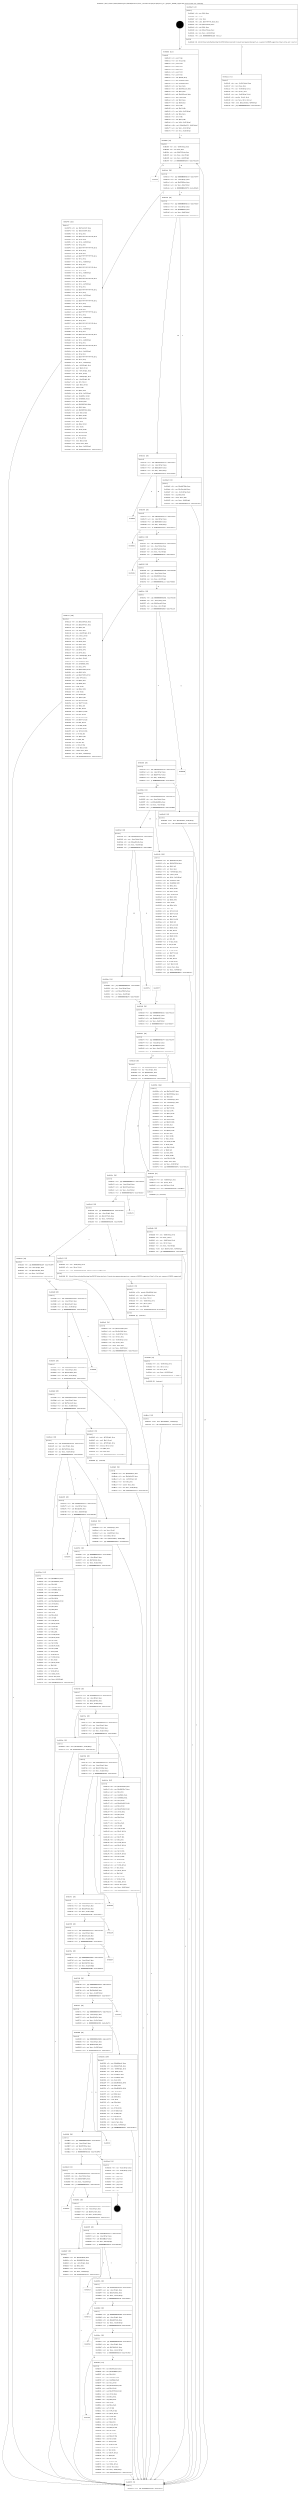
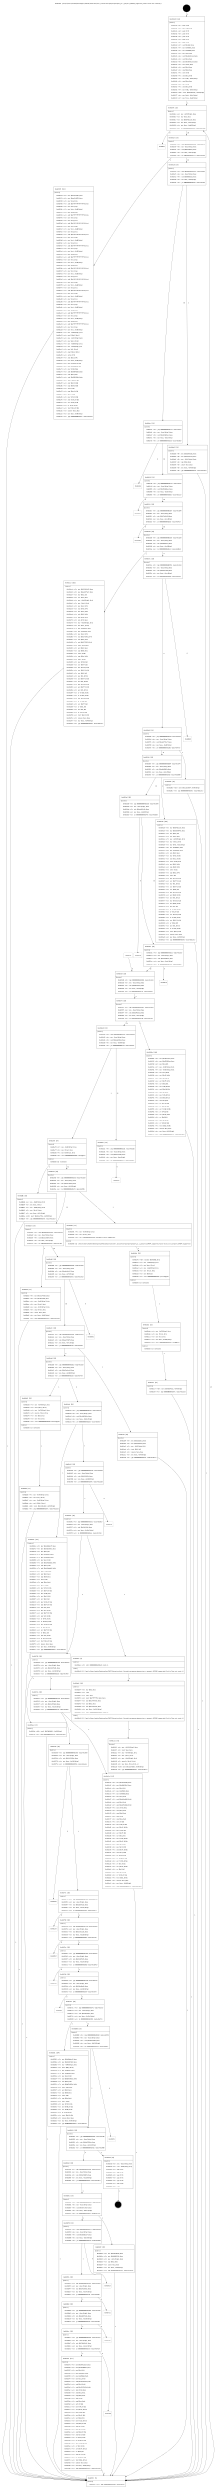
none -> (163, 983)
(115, 1198) -> (67, 1166)
(93, 1486) -> (40, 1458)
none -> (128, 1665)
none -> (53, 1983)
(66, 2209) -> none
